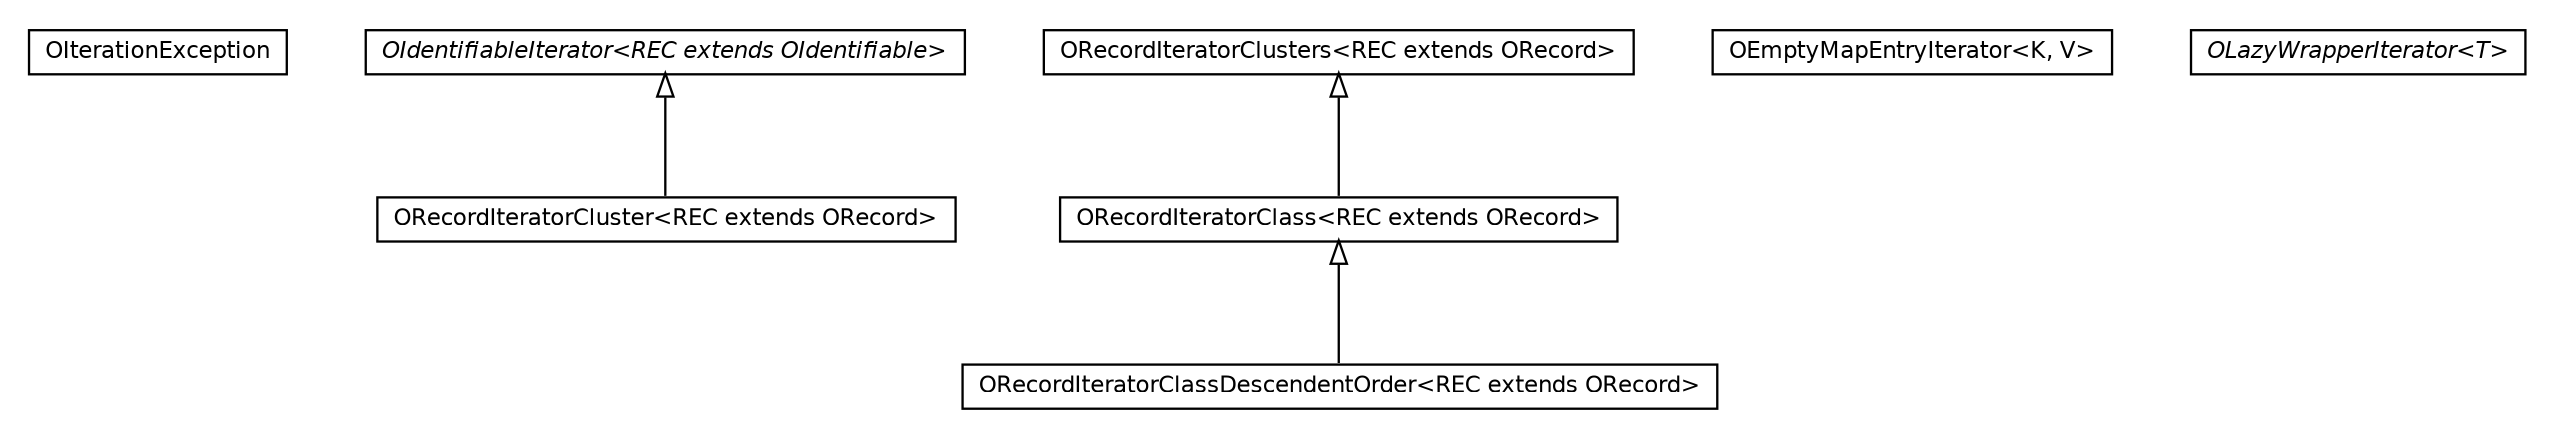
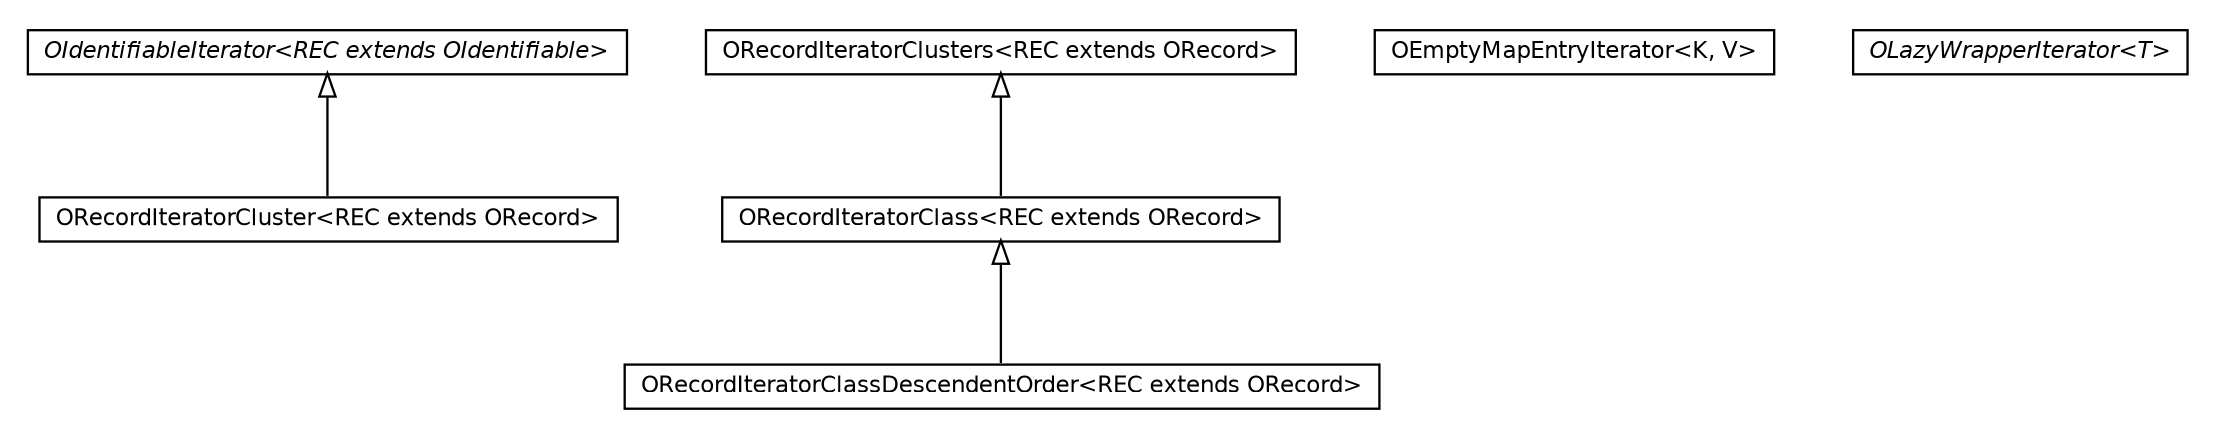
(157, 51) -> none
